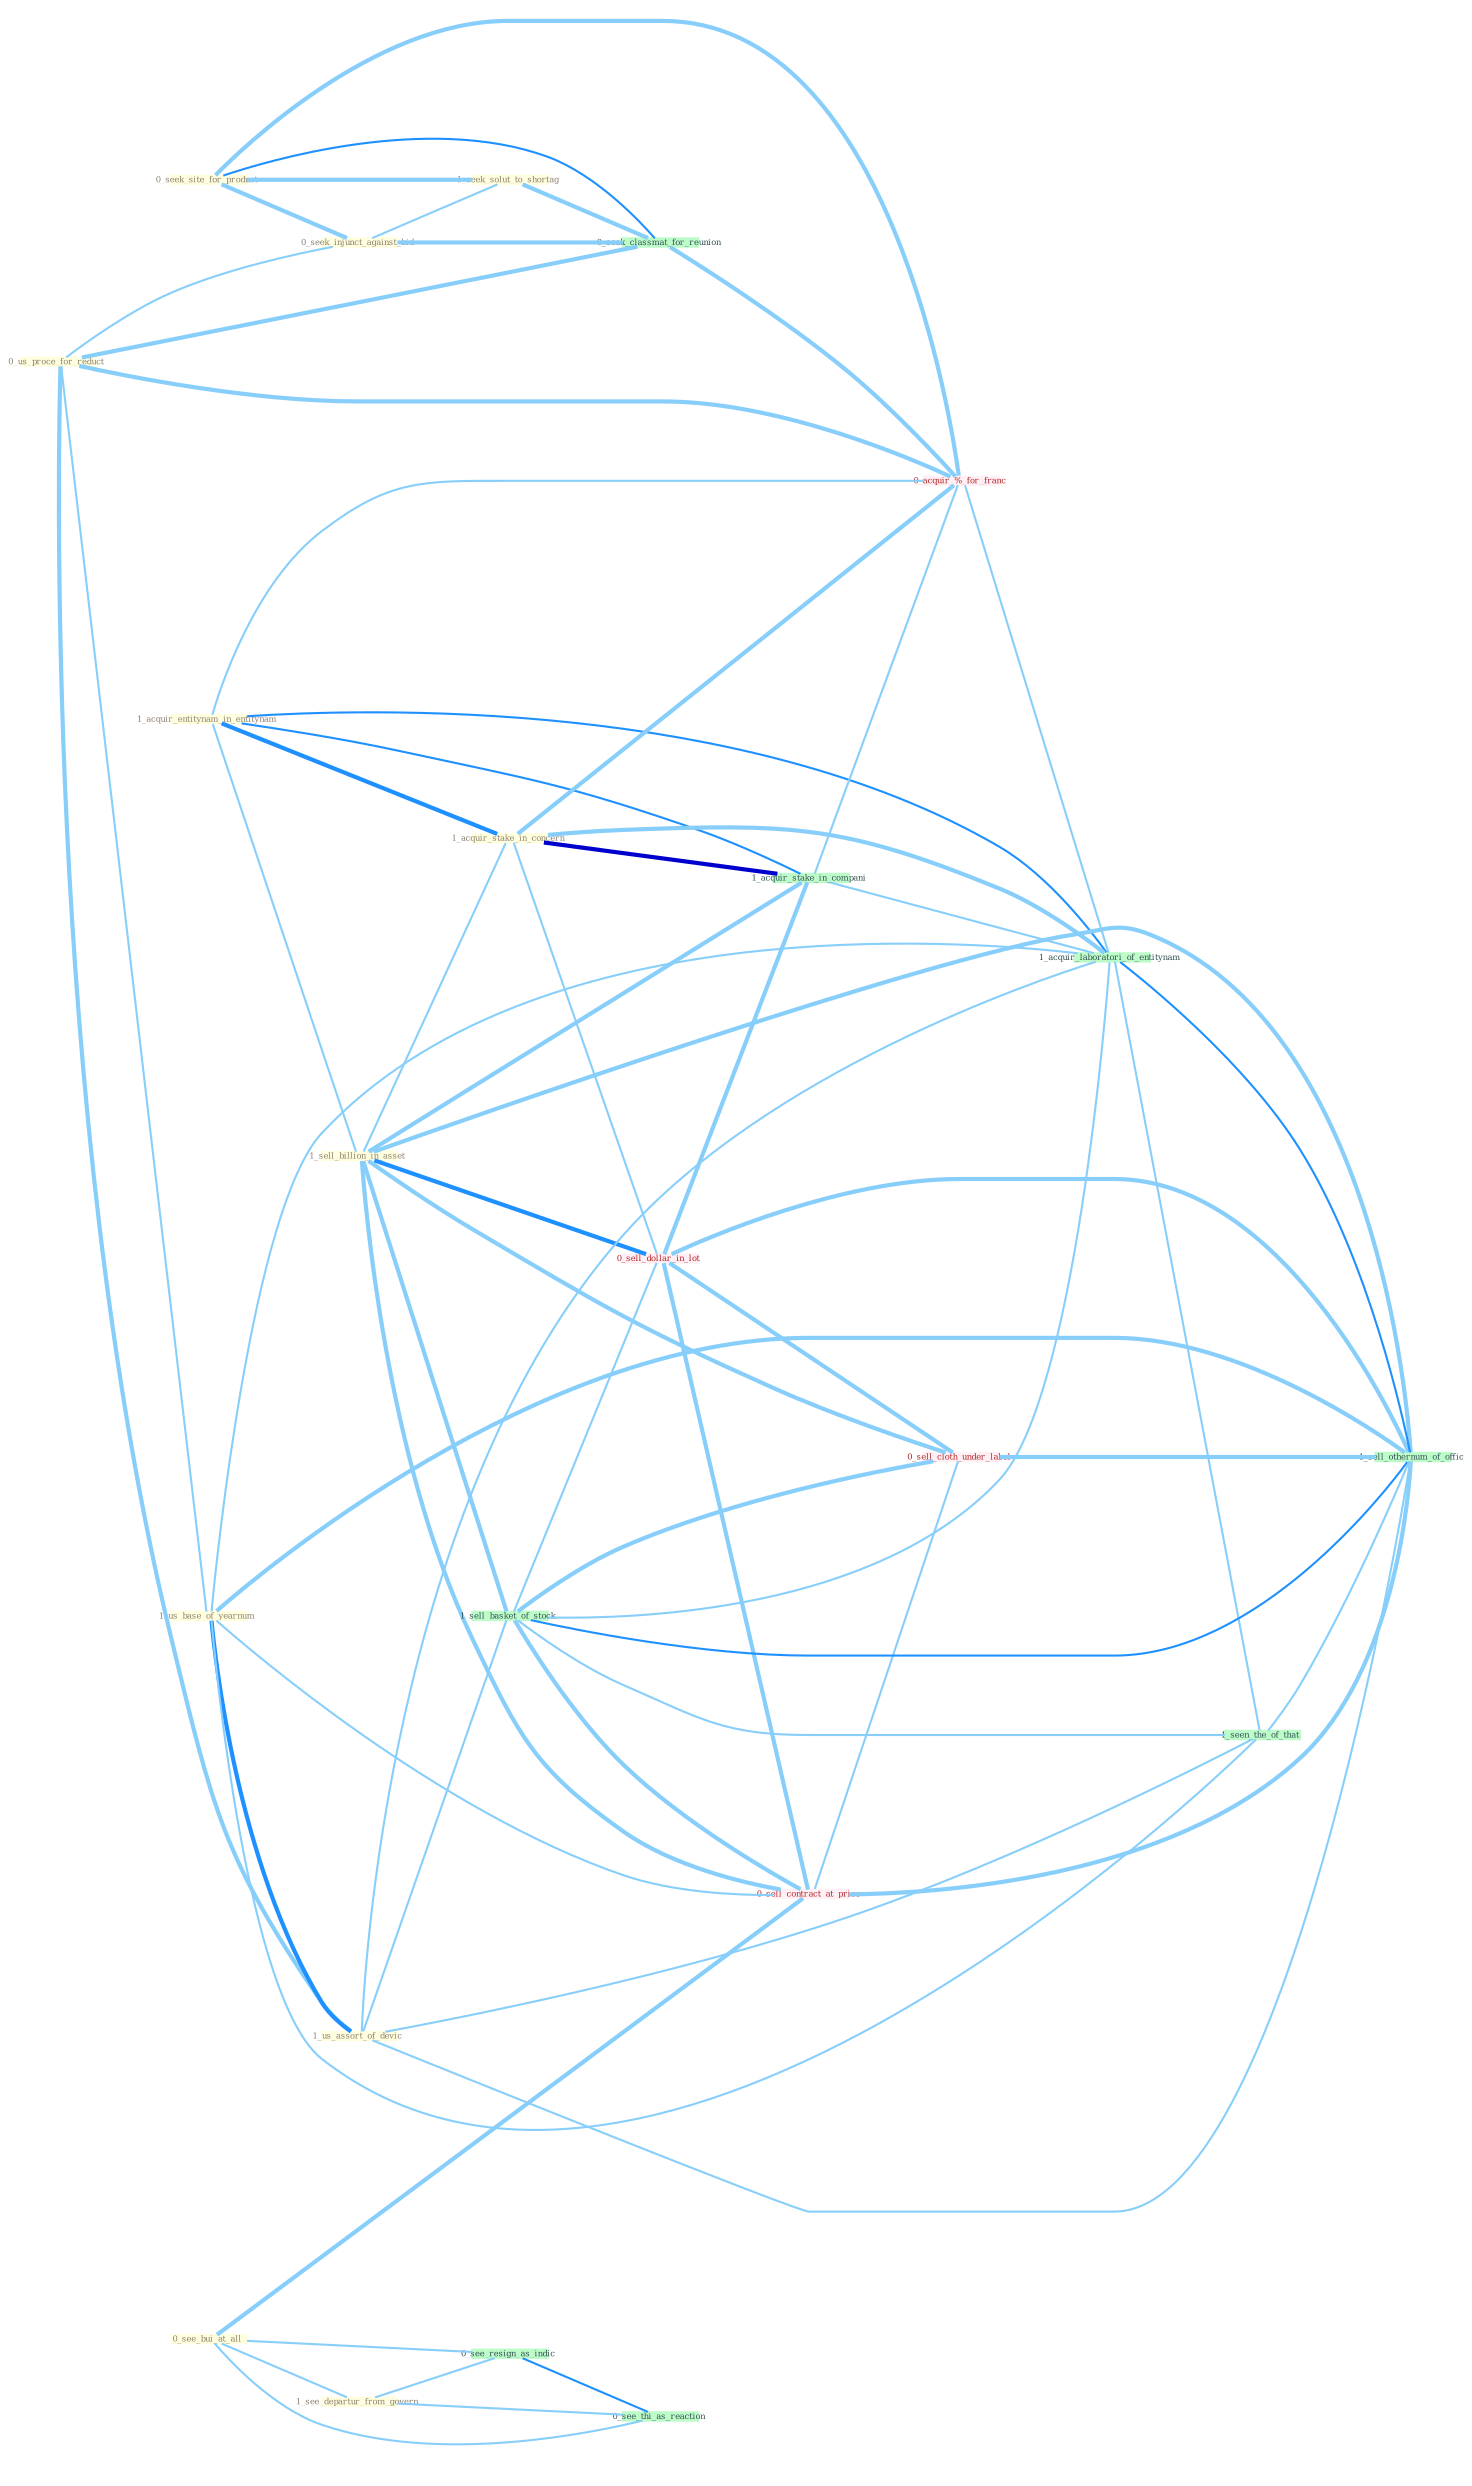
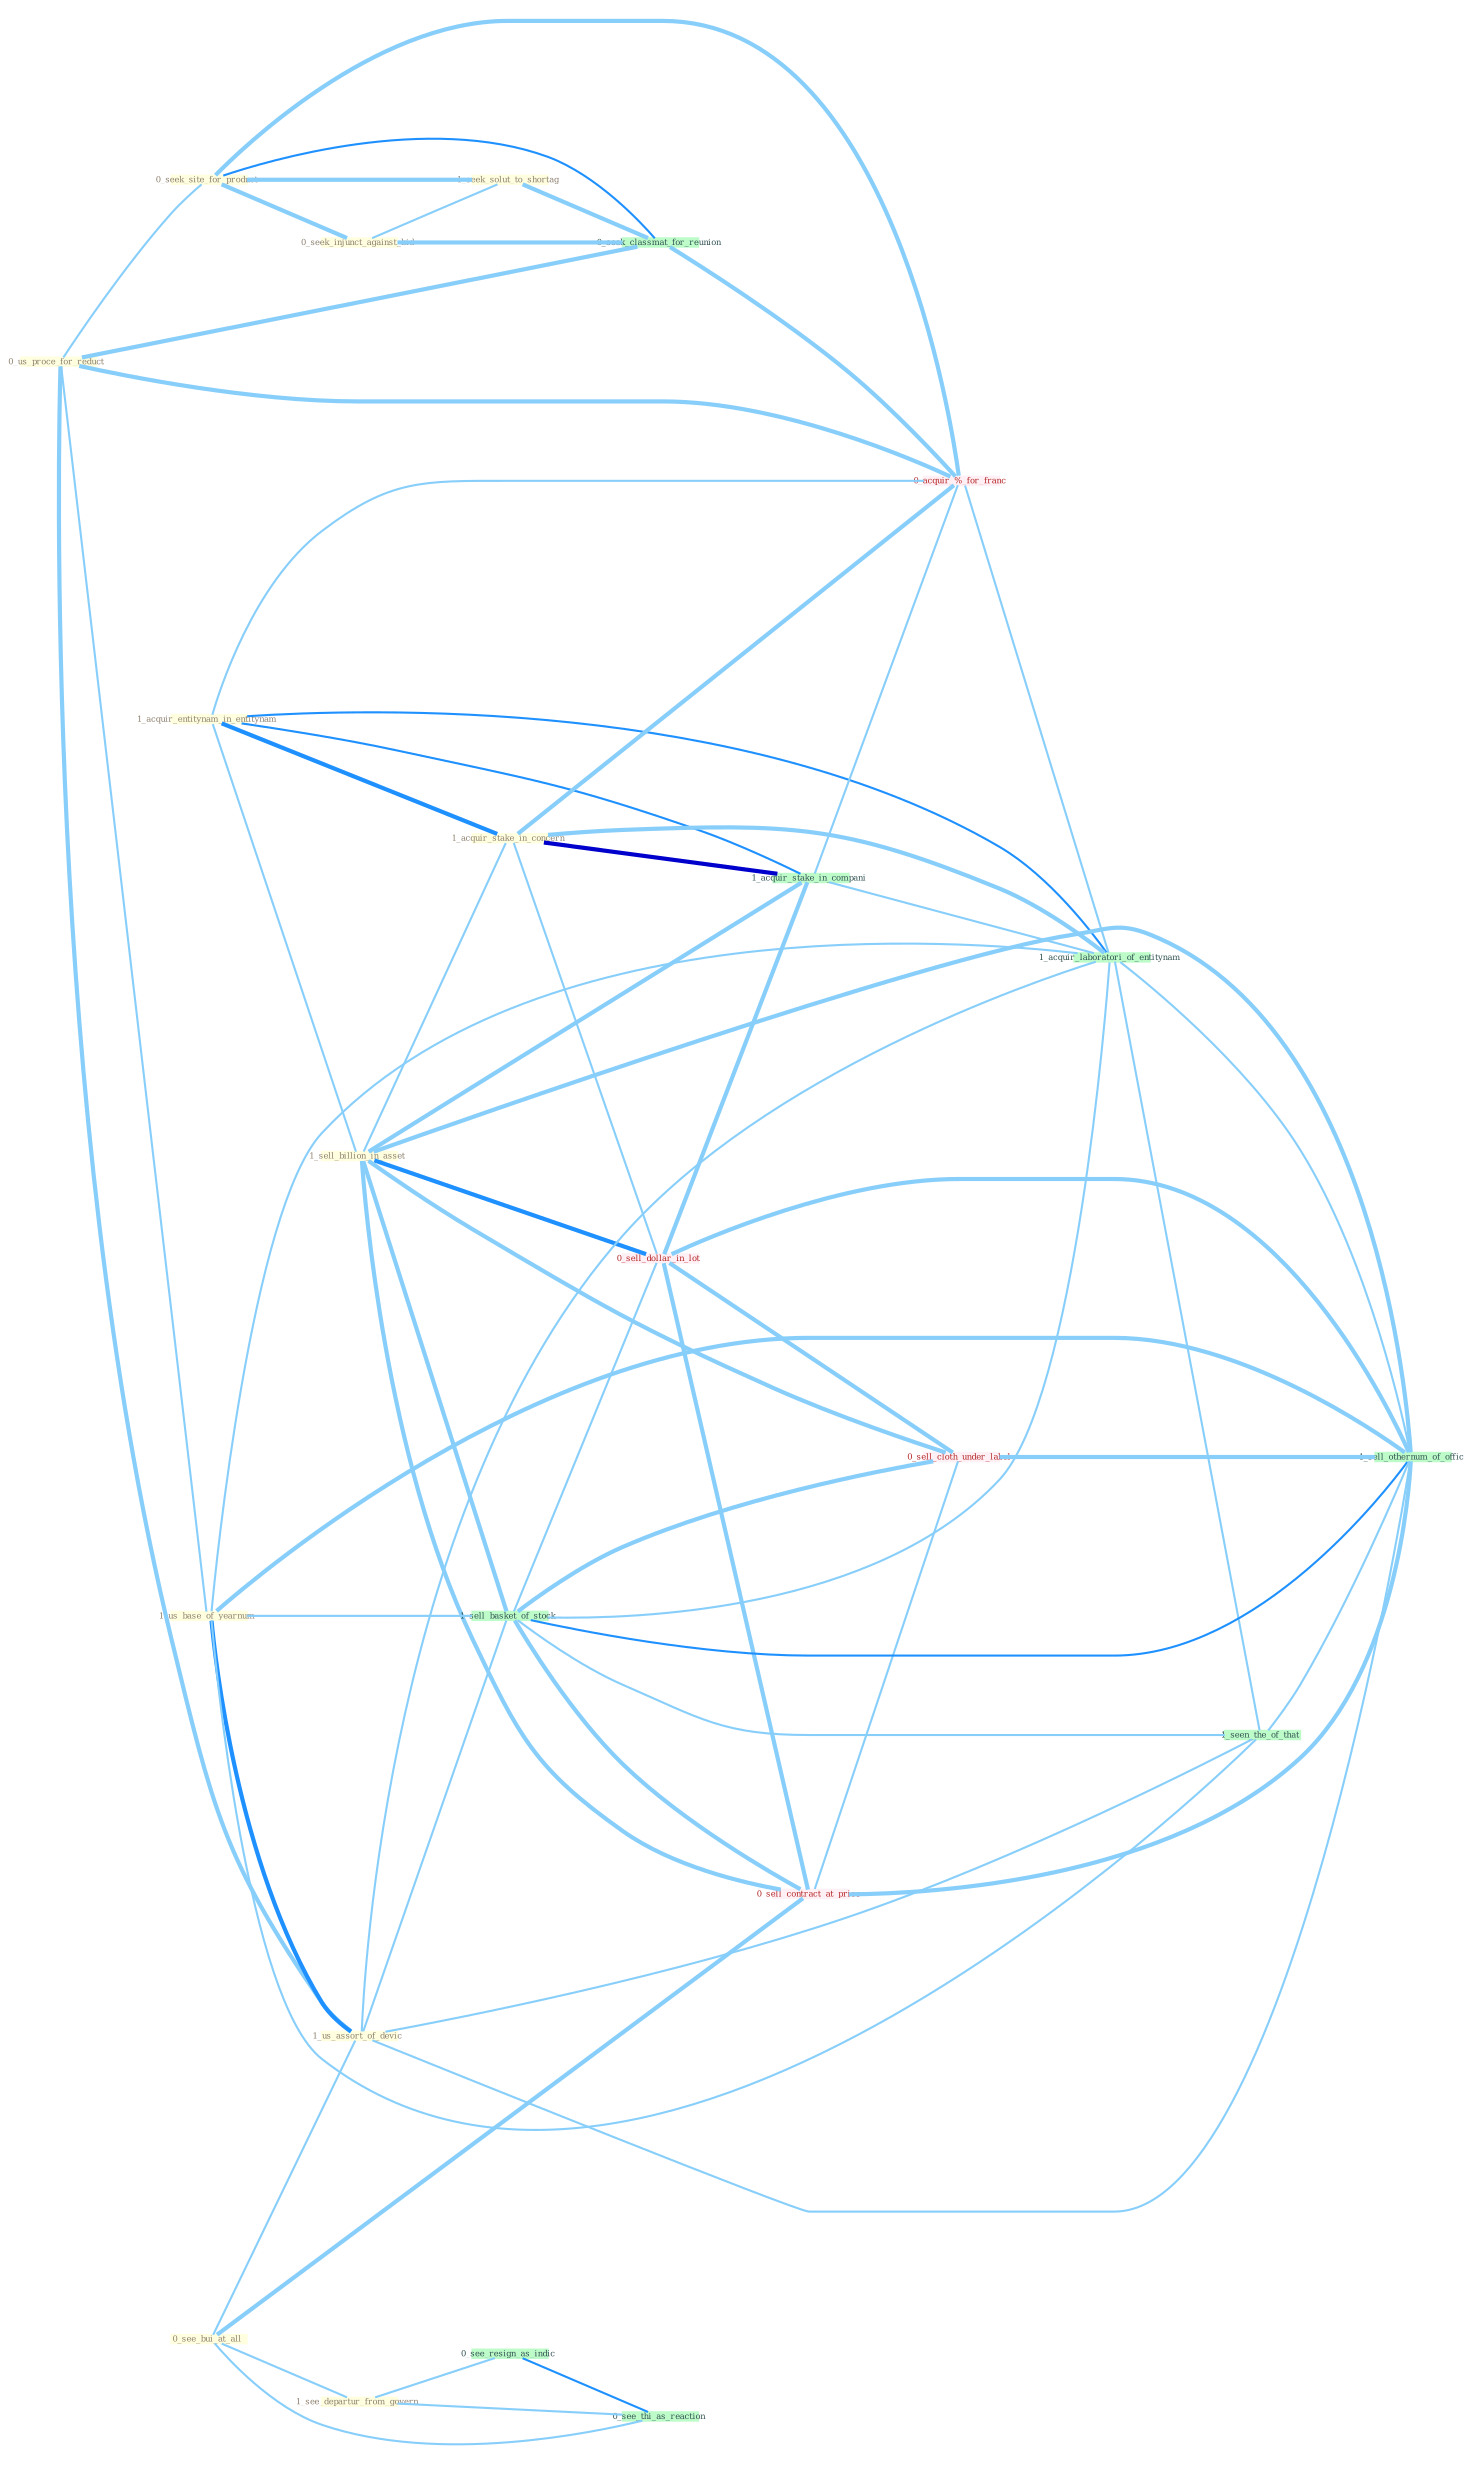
(192, 284) -> (128, 267)
(1315, 1177) -> (1315, 1177)
(474, 1805) -> (359, 1616)
(359, 2346) -> (284, 2188)
